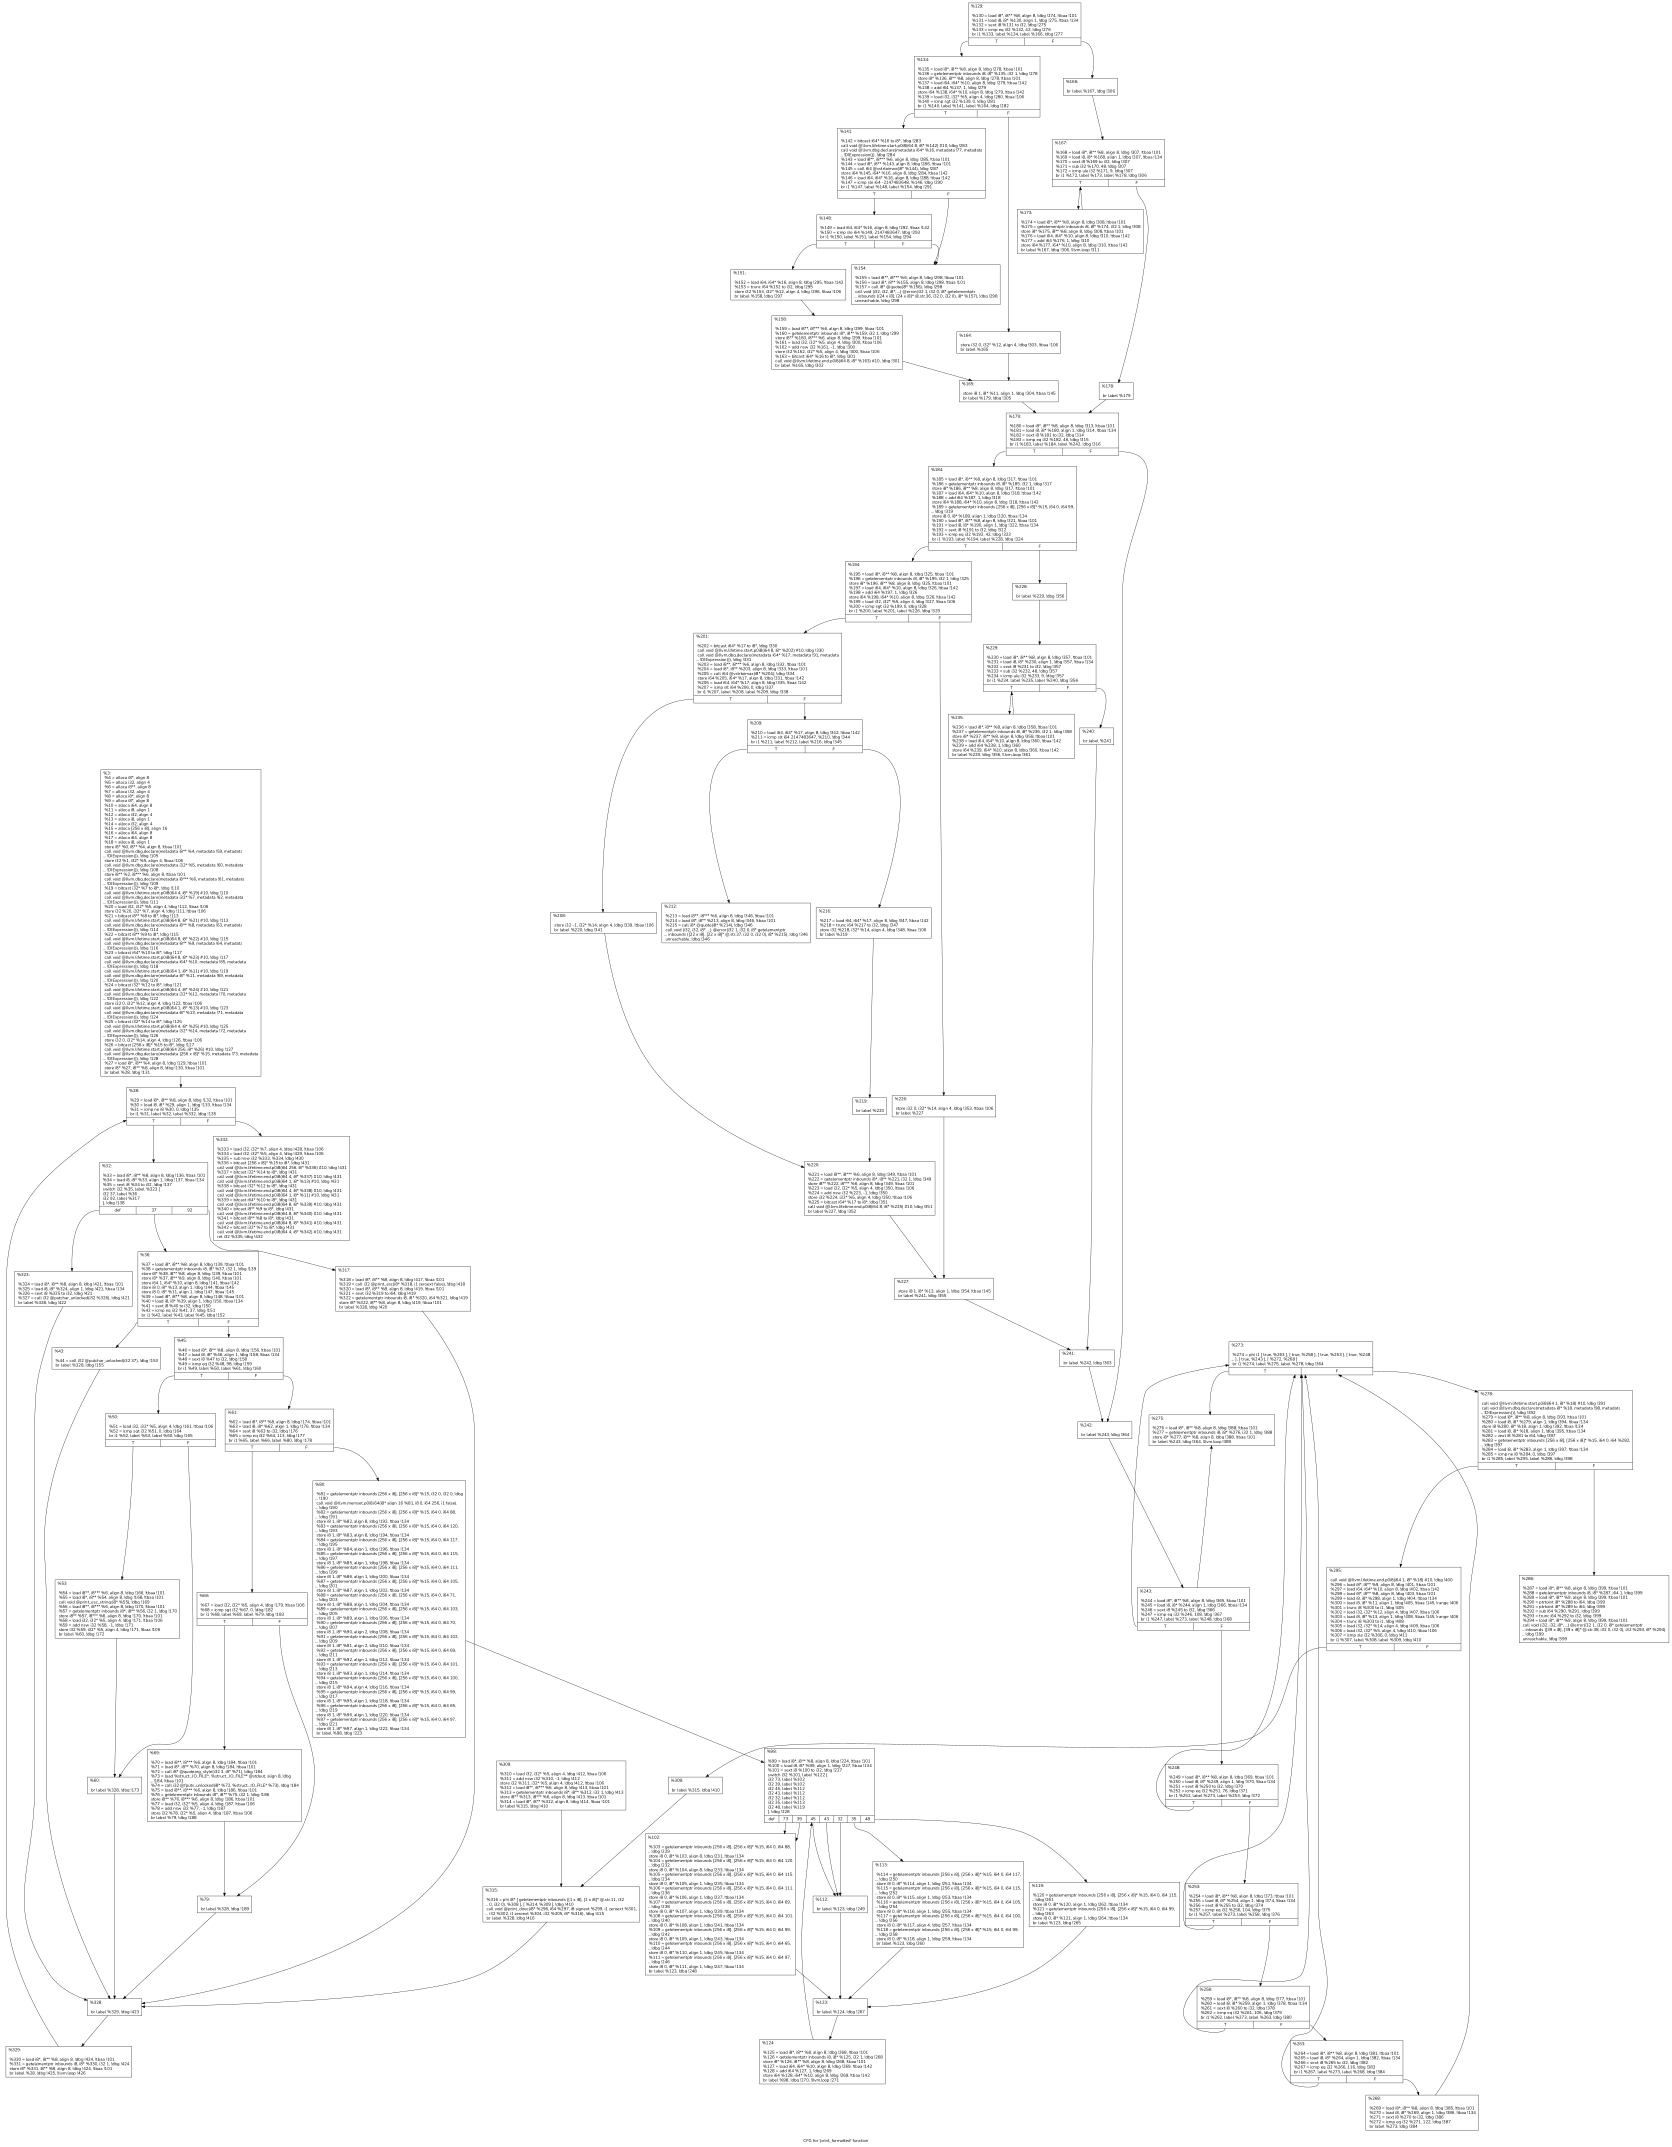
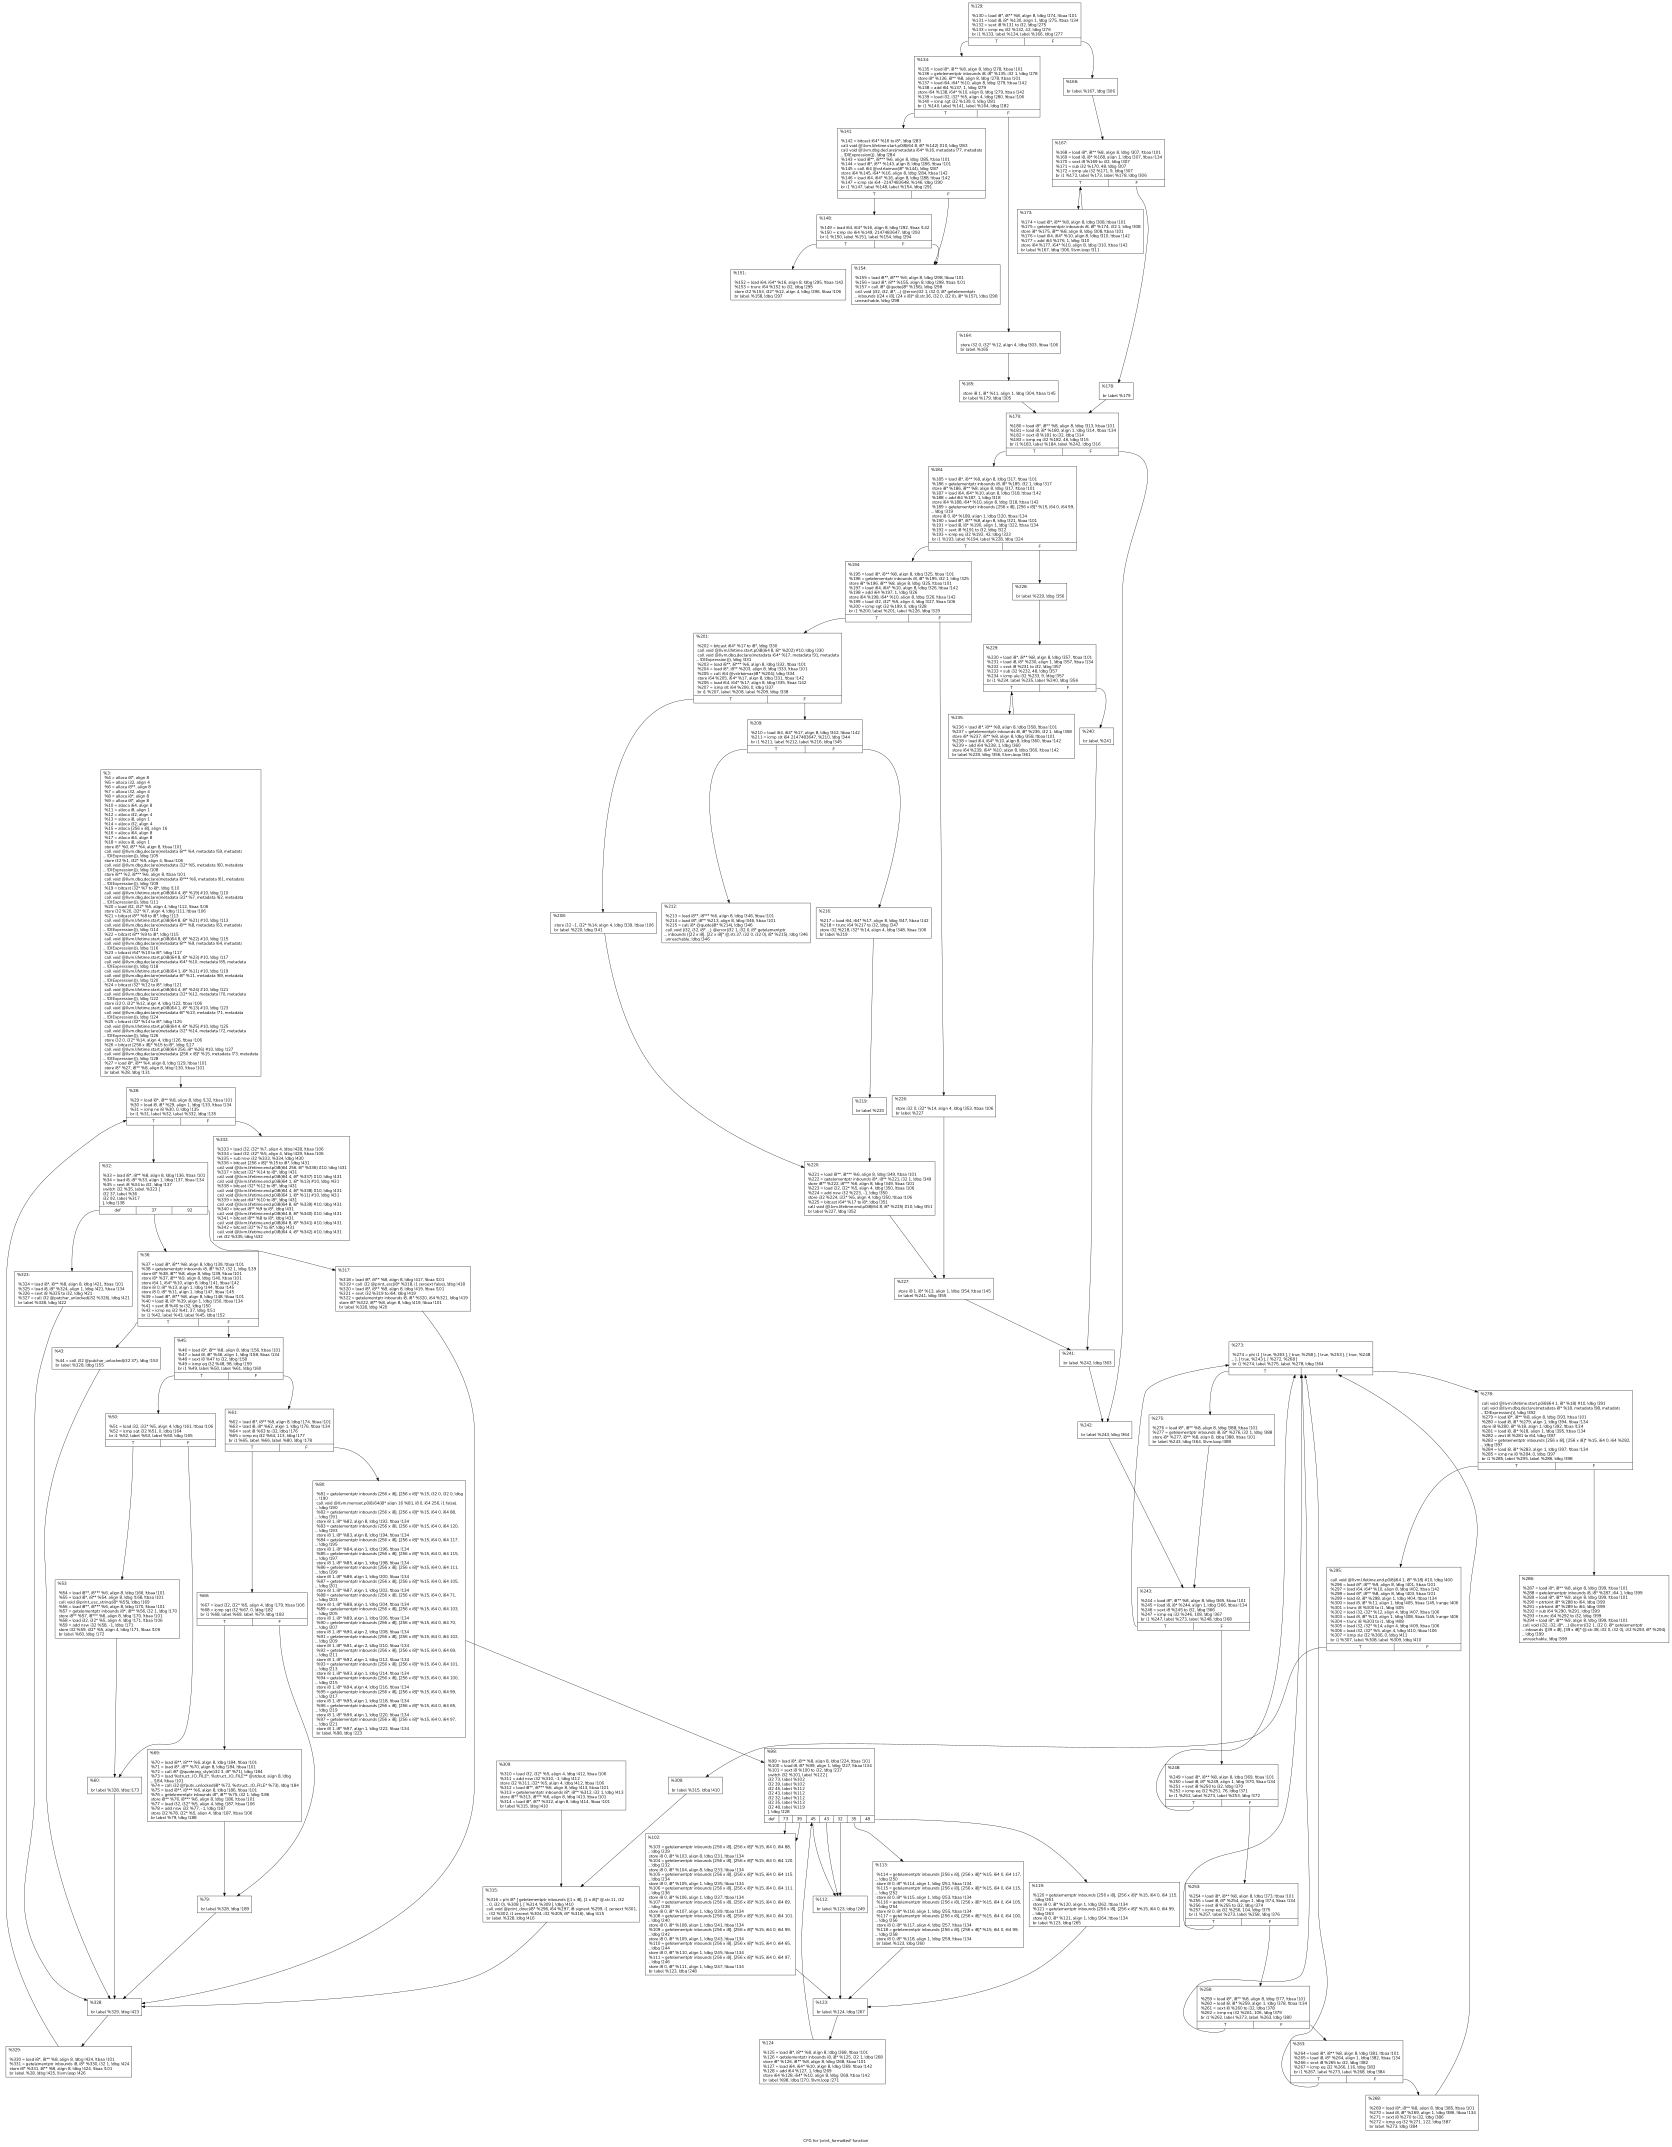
(837, 343) -> none
(1205, 1518) -> (1201, 1515)
